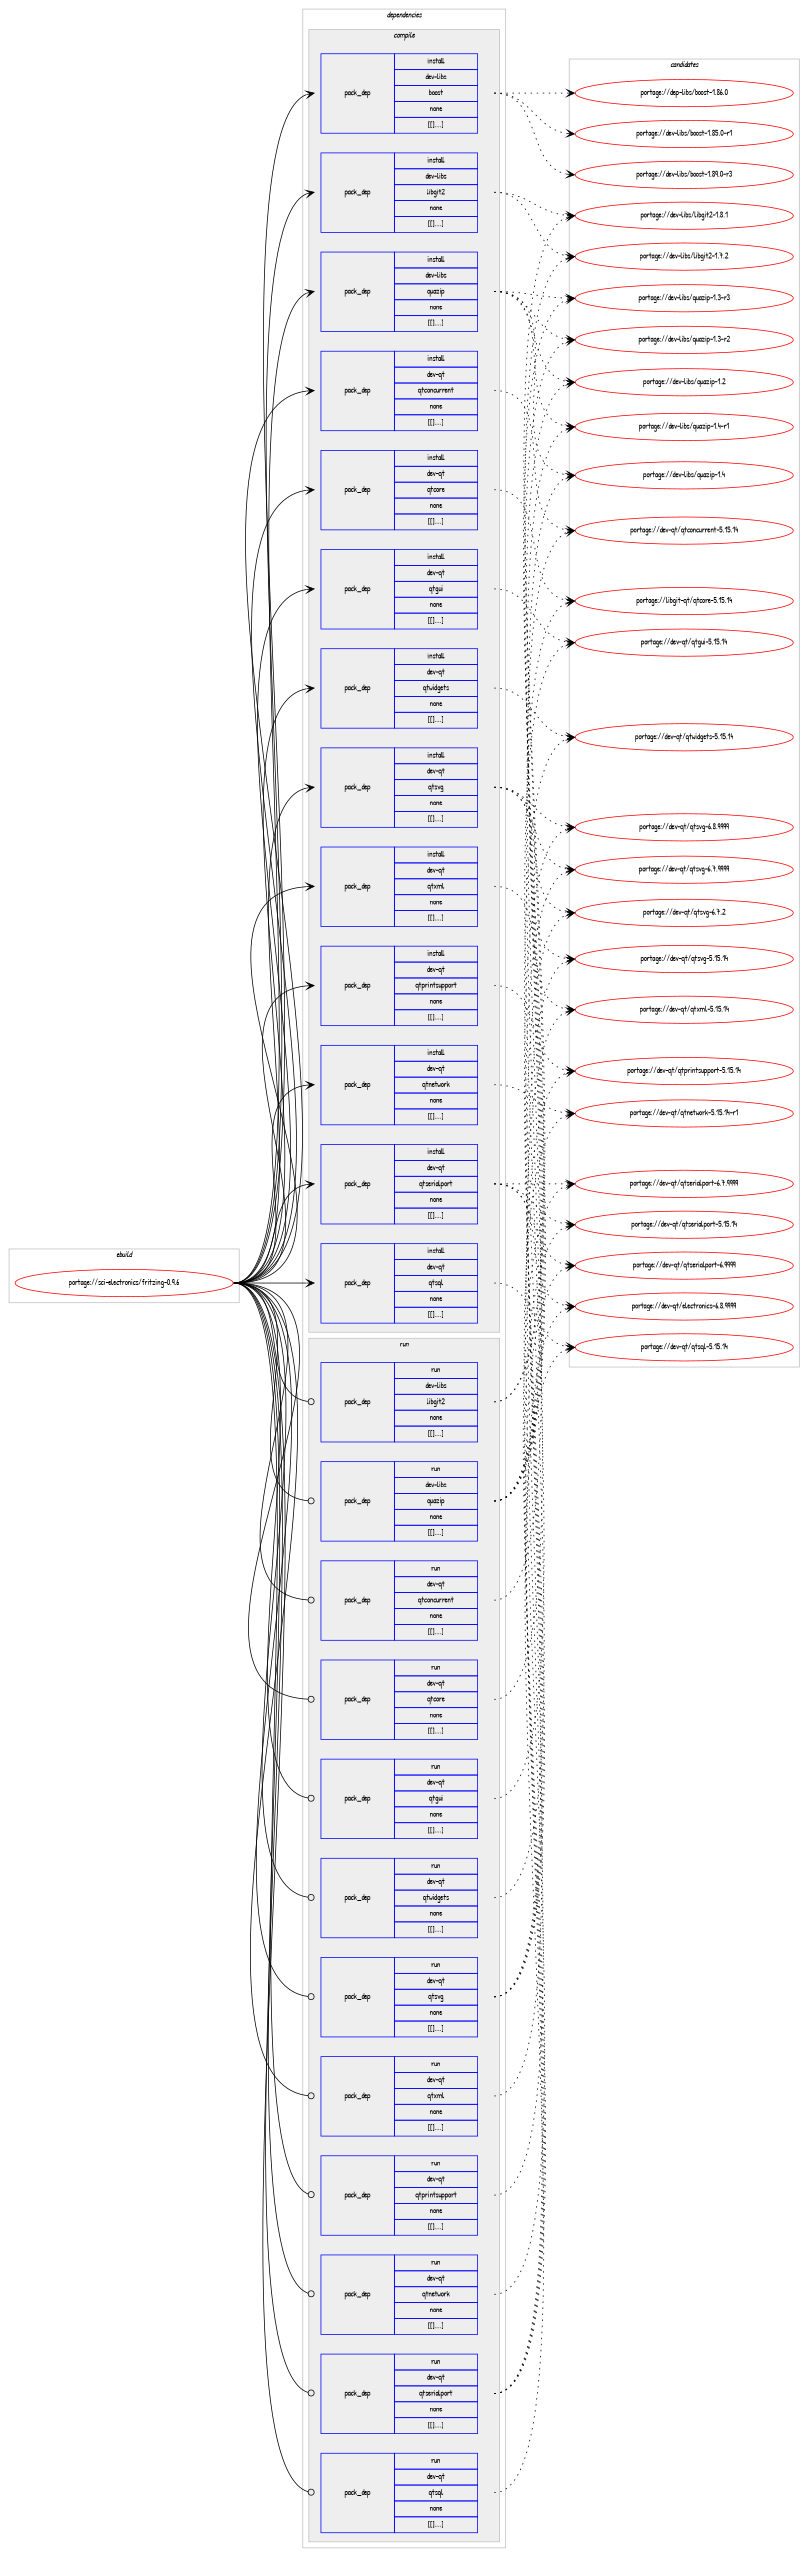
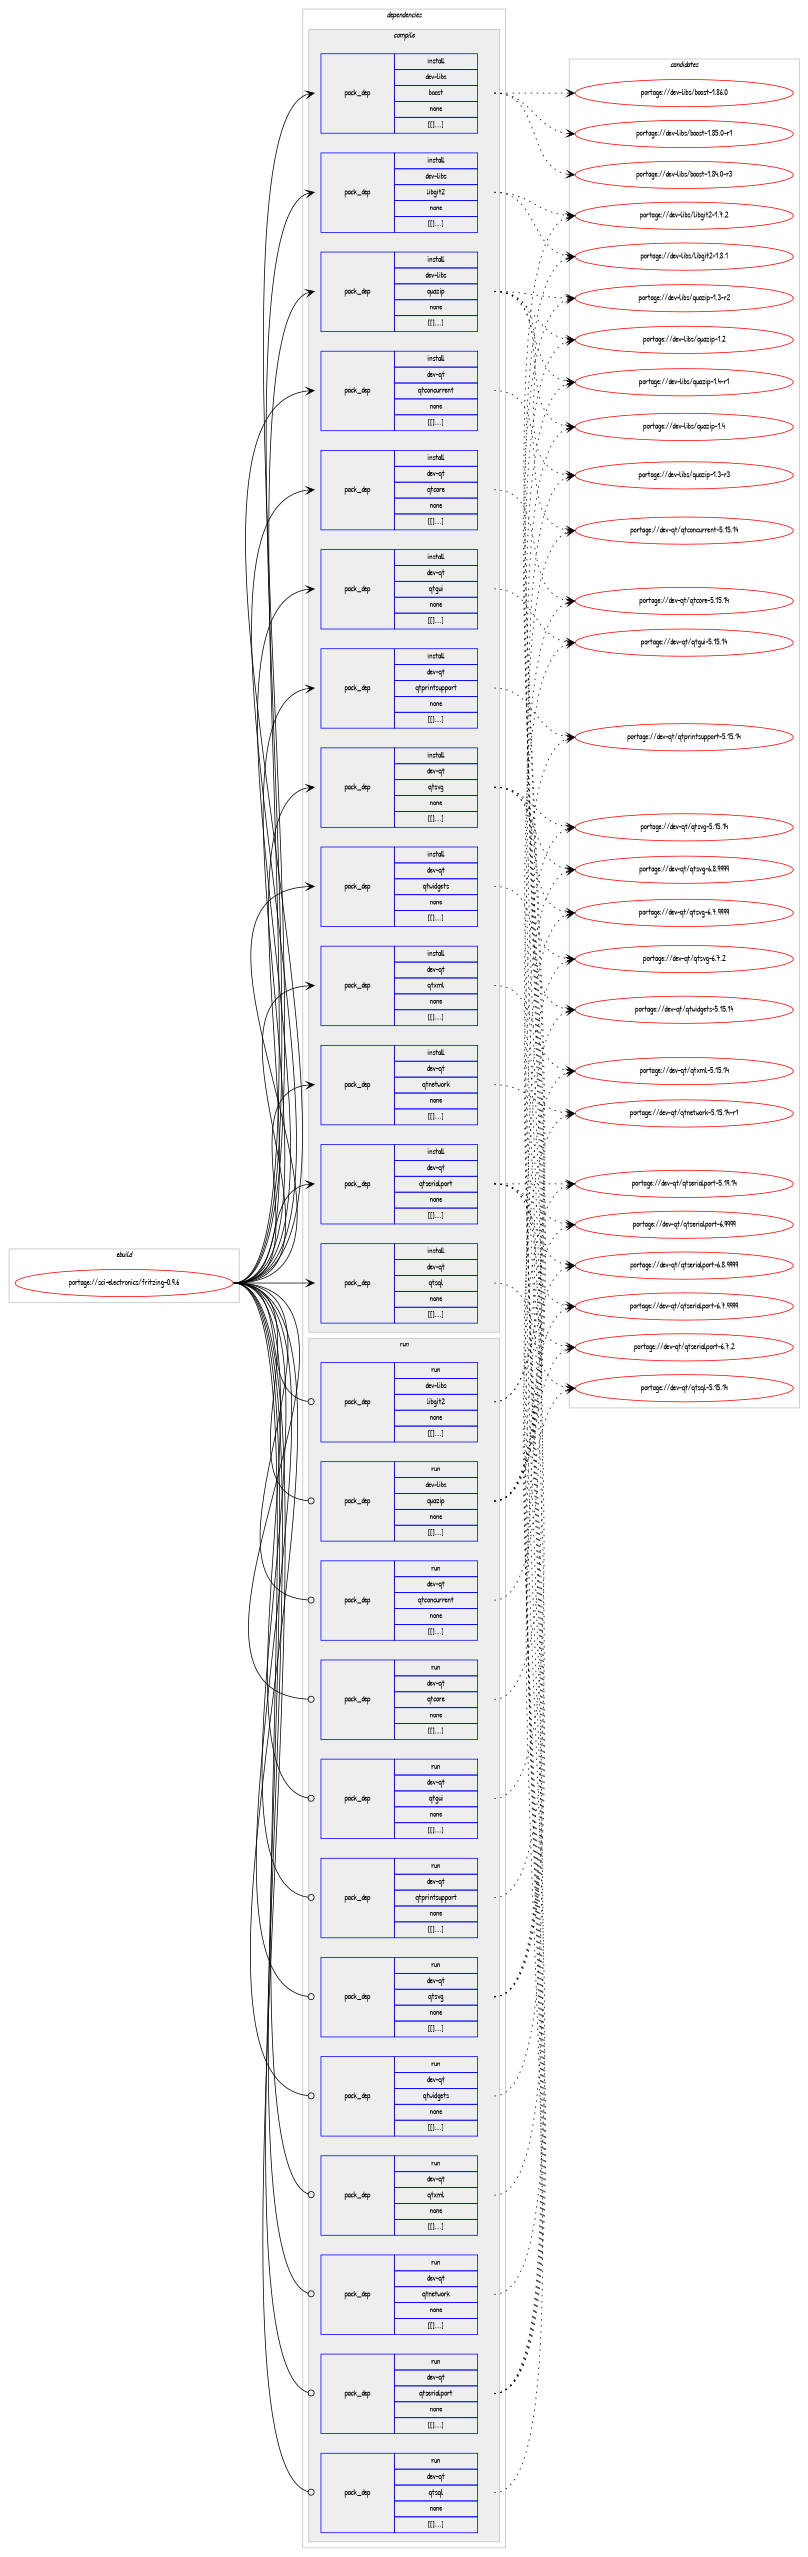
(684, 93) -> (684, 93)
(684, 175) -> (684, 175)
(684, 601) -> (684, 601)
(684, 1225) -> (684, 1184)
(684, 1306) -> (684, 1266)
none -> (684, 1347)
